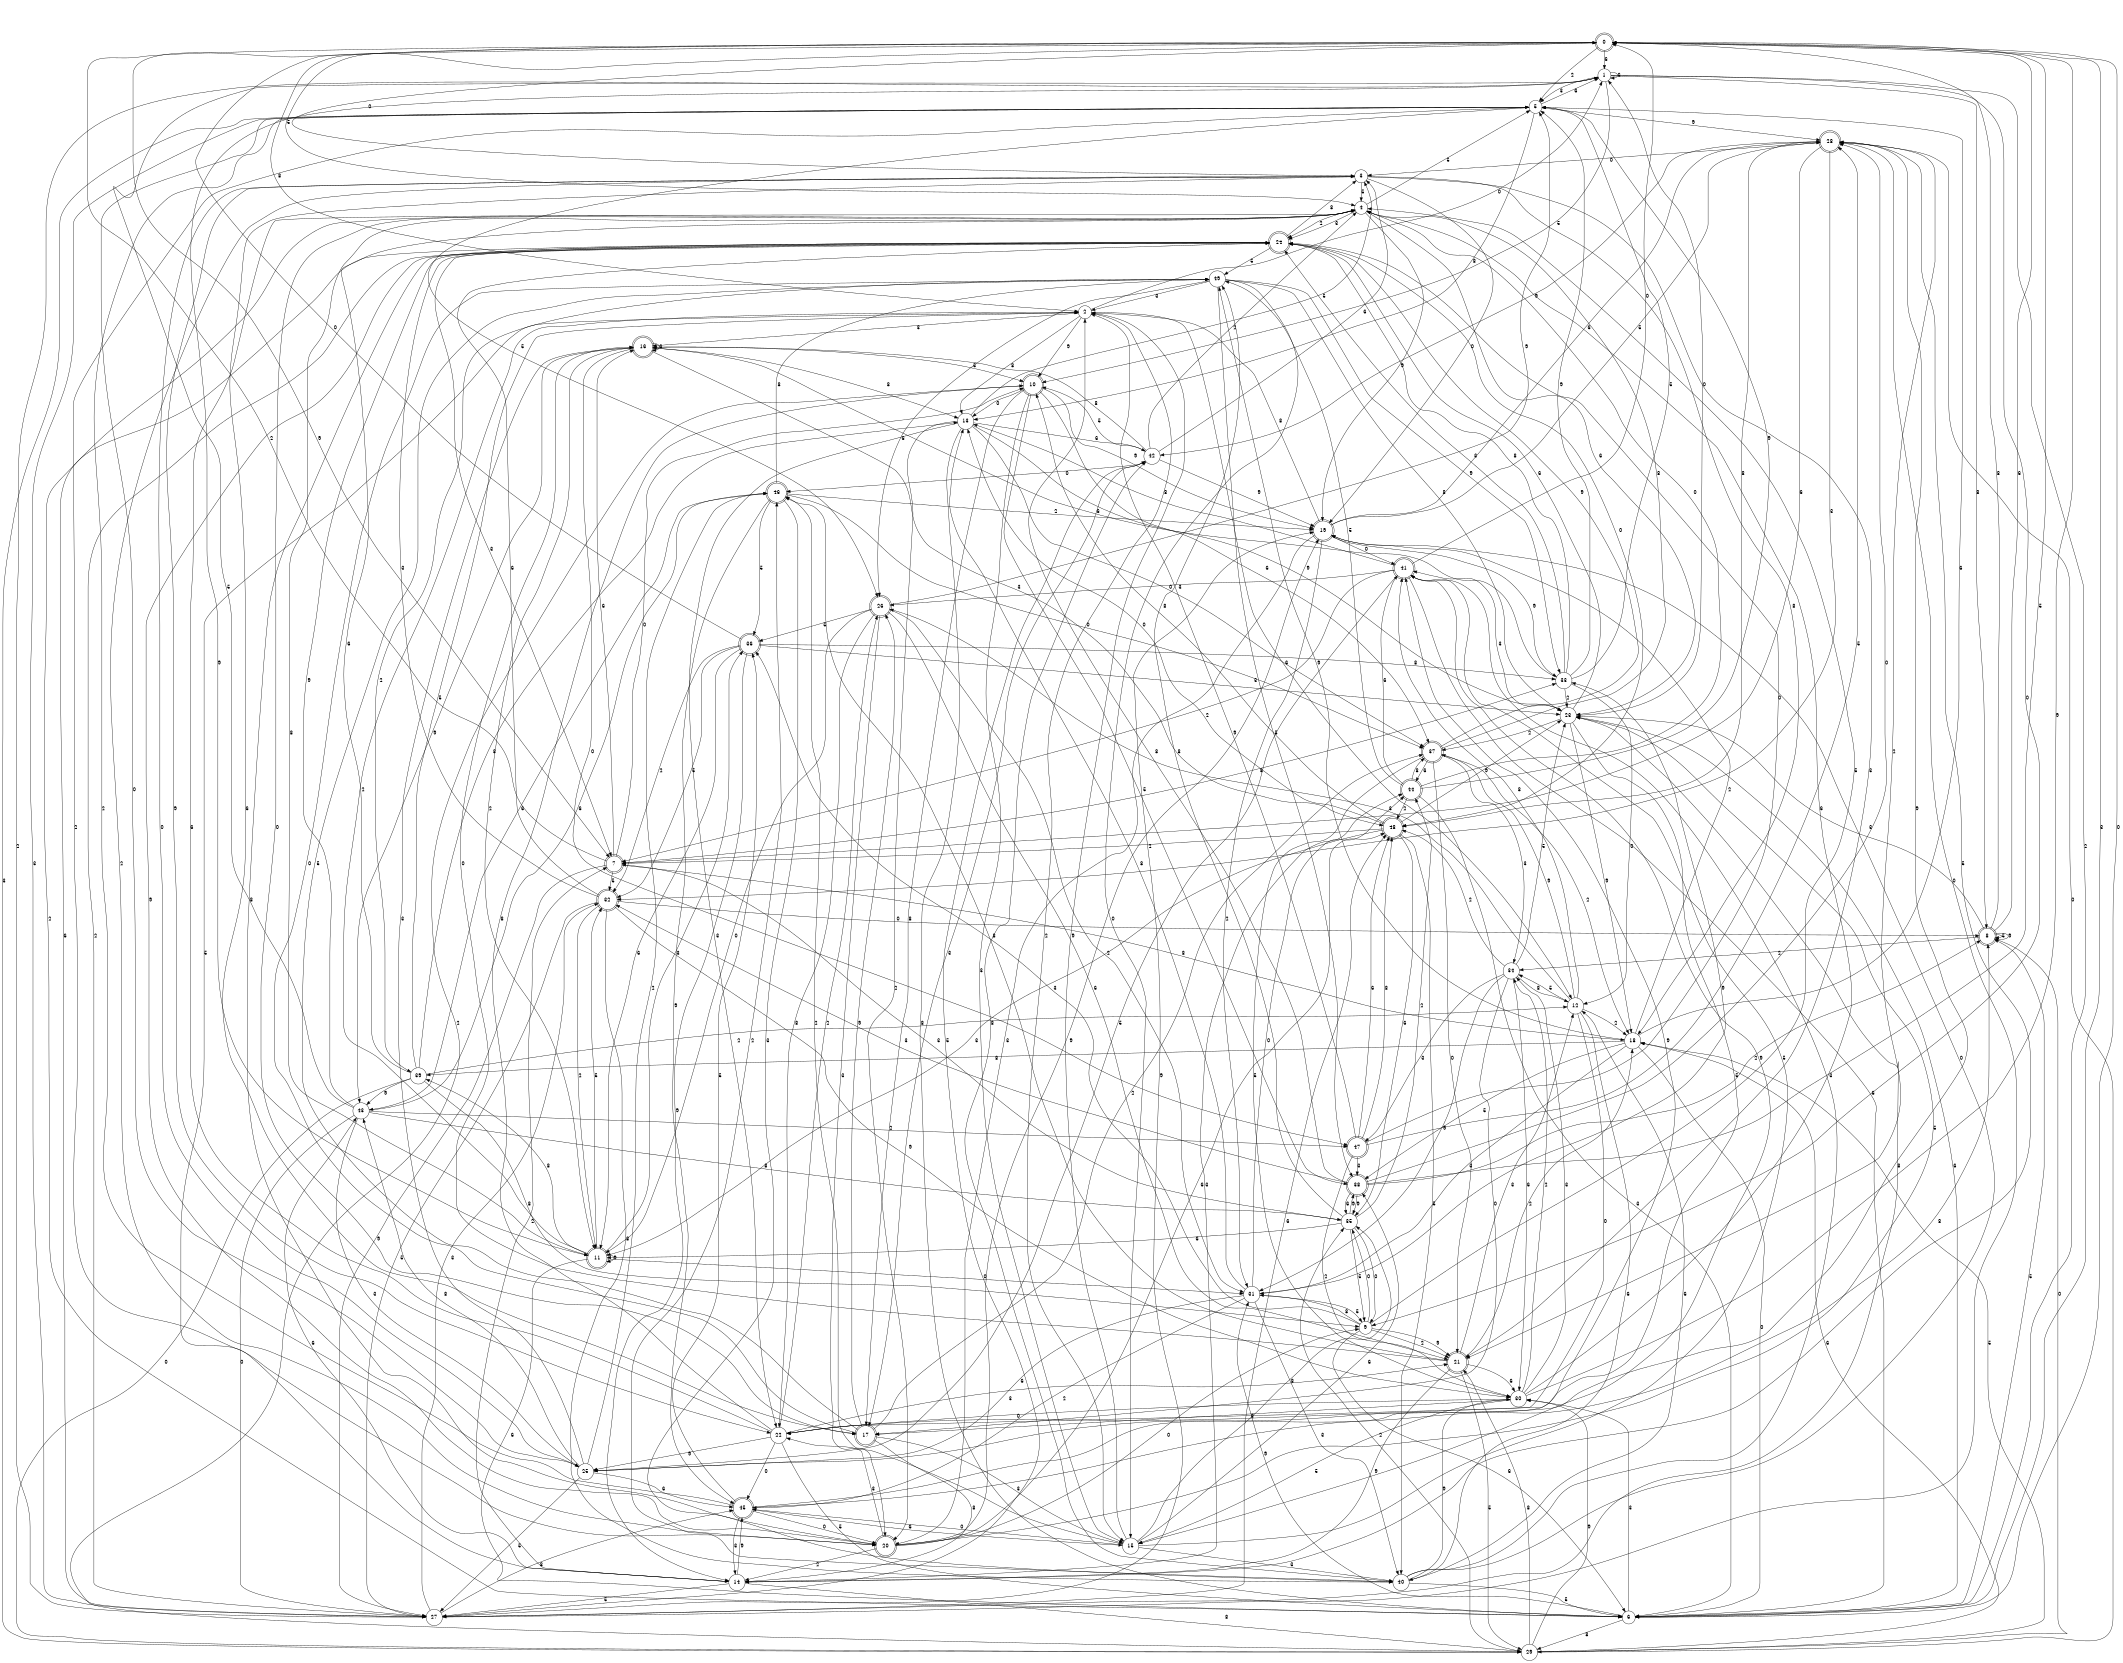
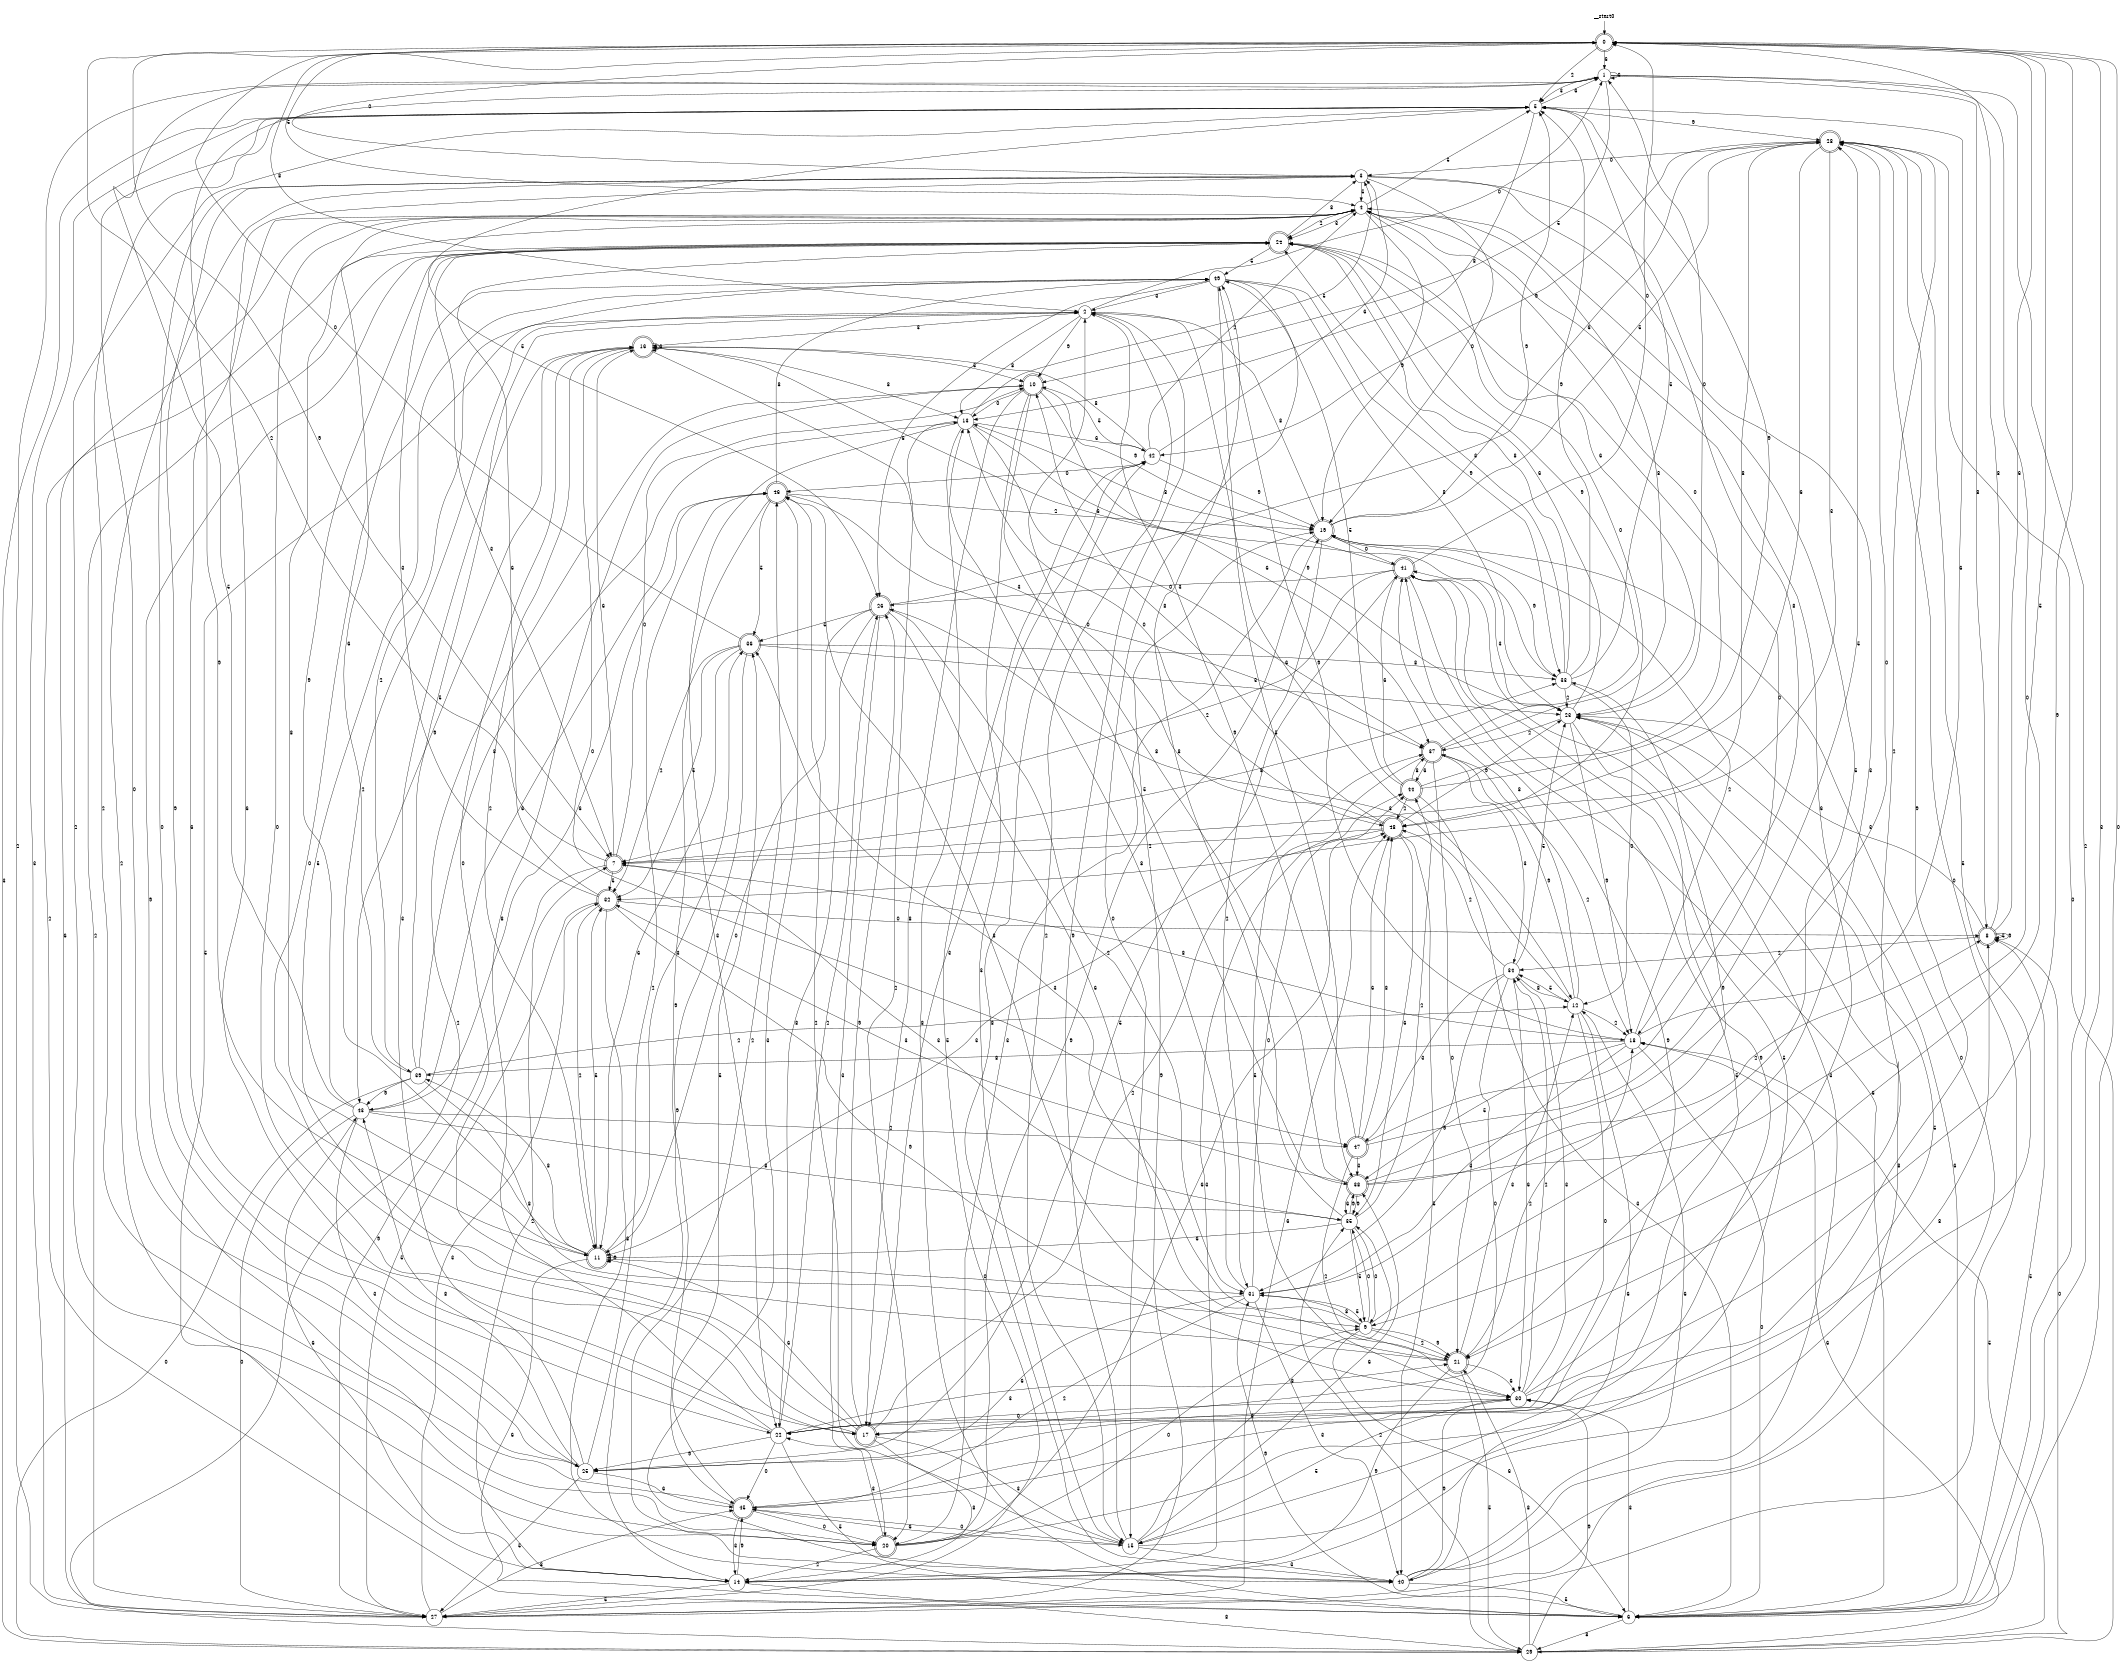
none -> (1604, 17)
(264, 665) -> none
none -> (754, 1315)
